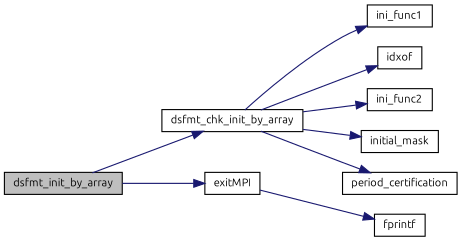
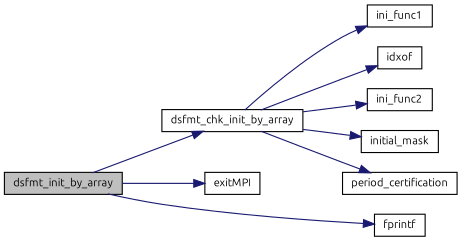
(312, 203) -> (235, 213)
